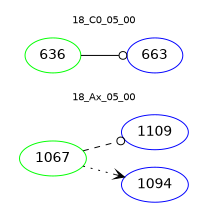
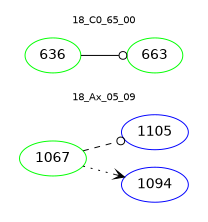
(104, 21) -> (104, 21)
(155, 55) -> (155, 55)
(104, 98) -> (104, 98)
(155, 132) -> (155, 132)
